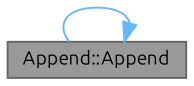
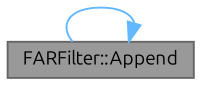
(97, 60) -> (101, 60)
